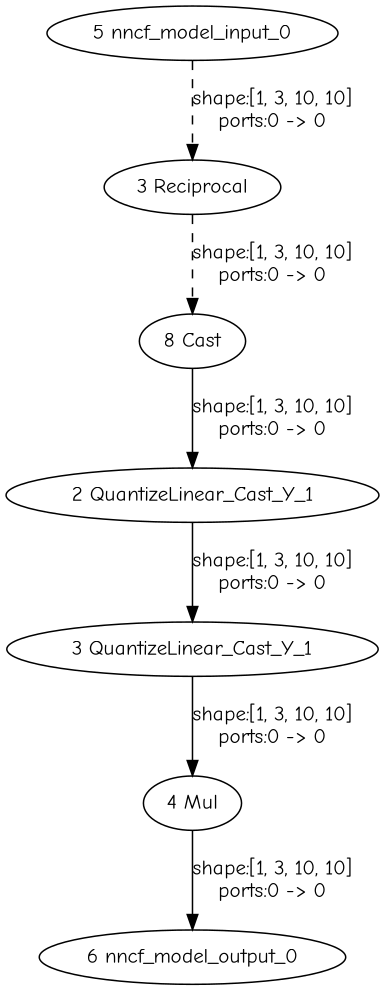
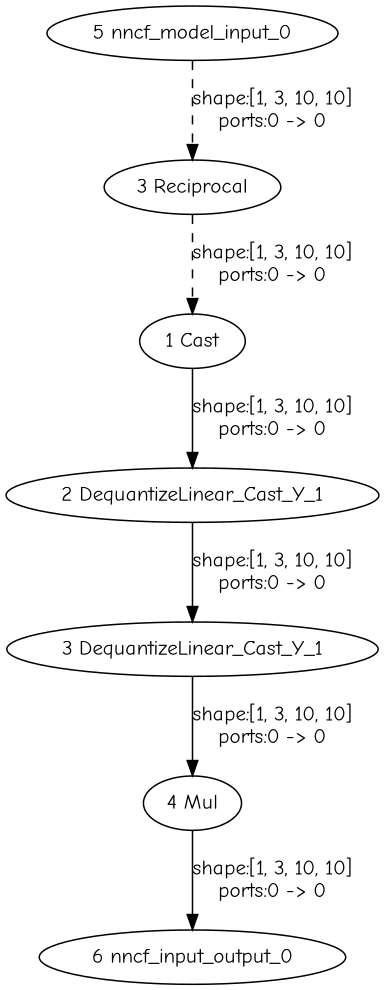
(192, 341) -> (192, 341)
(192, 495) -> (192, 495)
(192, 649) -> (192, 649)
(192, 957) -> (192, 957)
